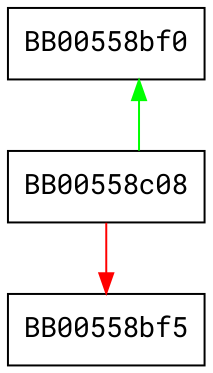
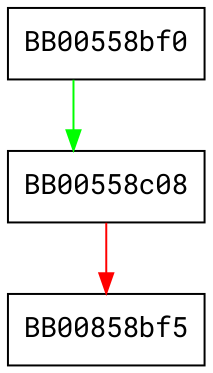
(139, 125) -> (73, 105)
(106, 330) -> (106, 330)
